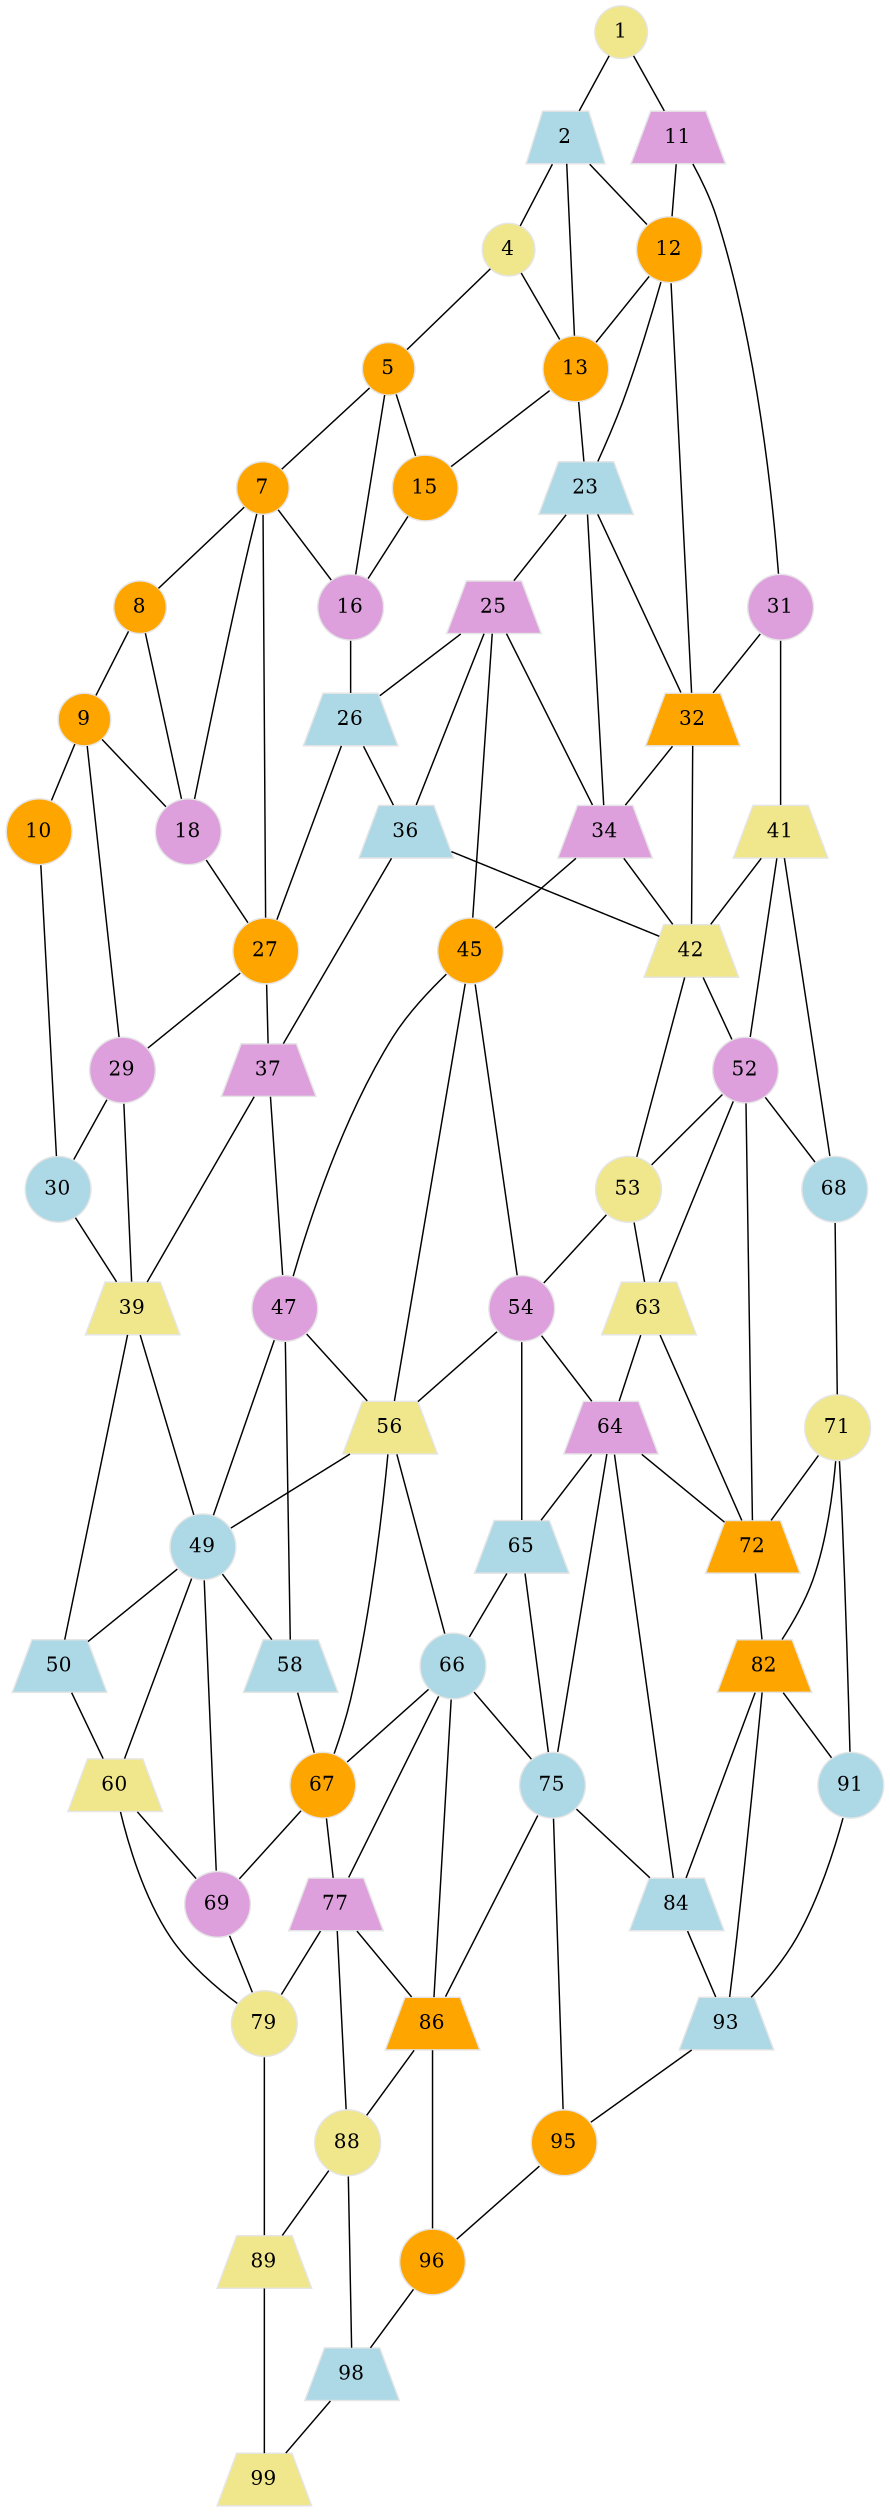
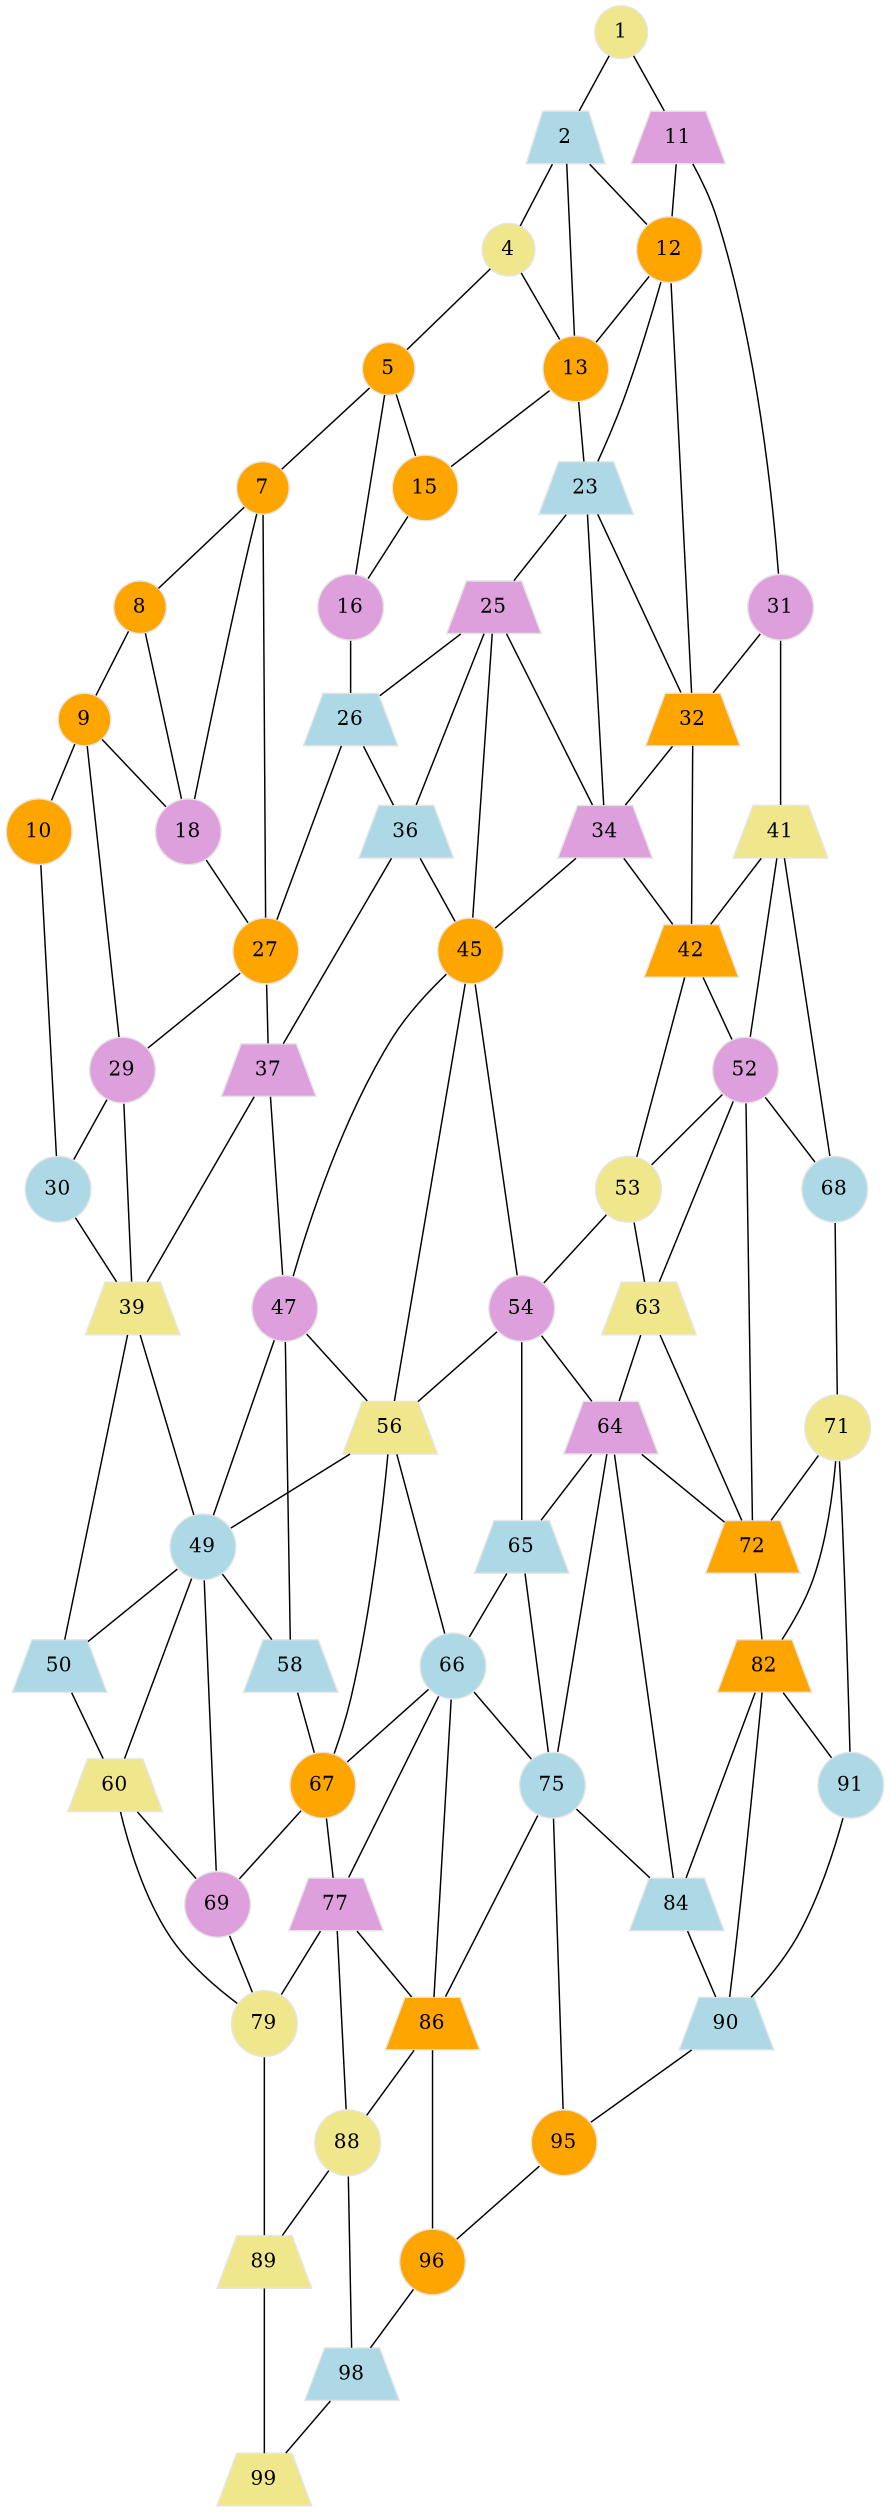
(305, 545) -> none
(555, 894) -> (438, 890)
(691, 951) -> (691, 951)
(726, 2024) -> (726, 2024)
